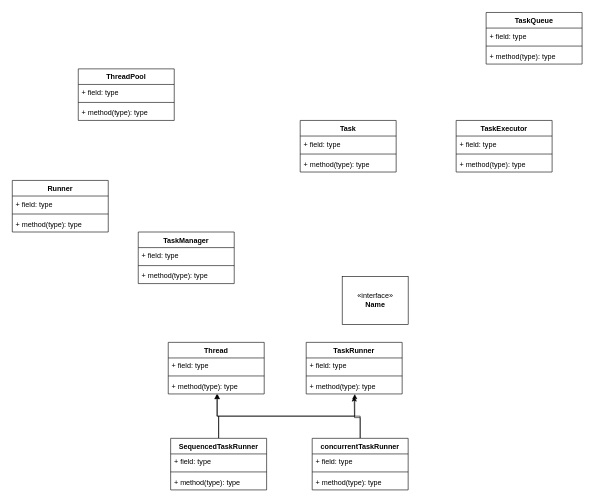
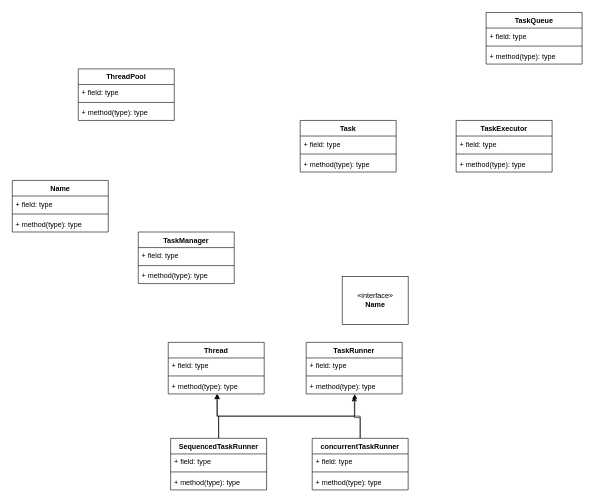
(60, 188) -> (60, 188)
